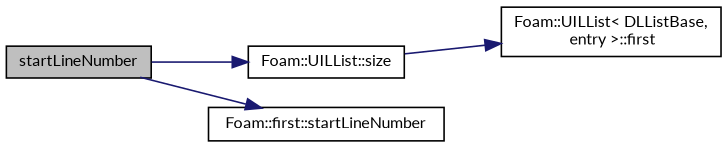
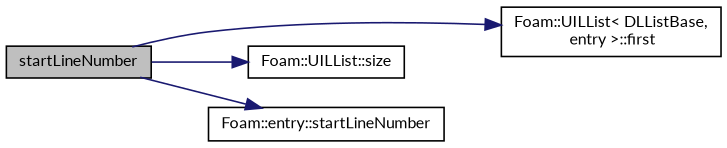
(445, 50) -> (308, 24)
(326, 124) -> (326, 124)
